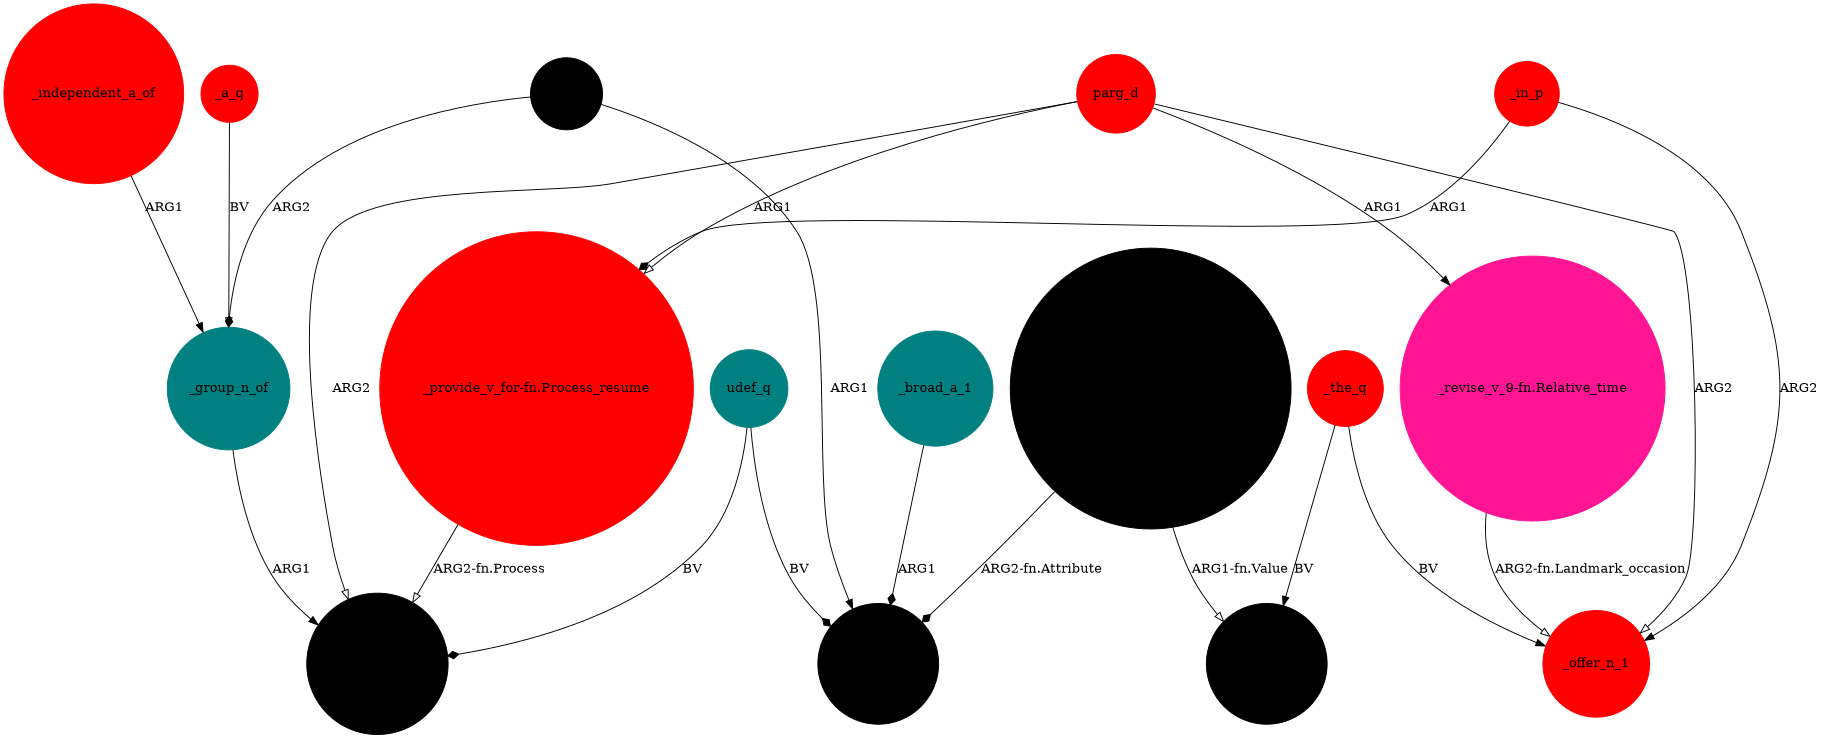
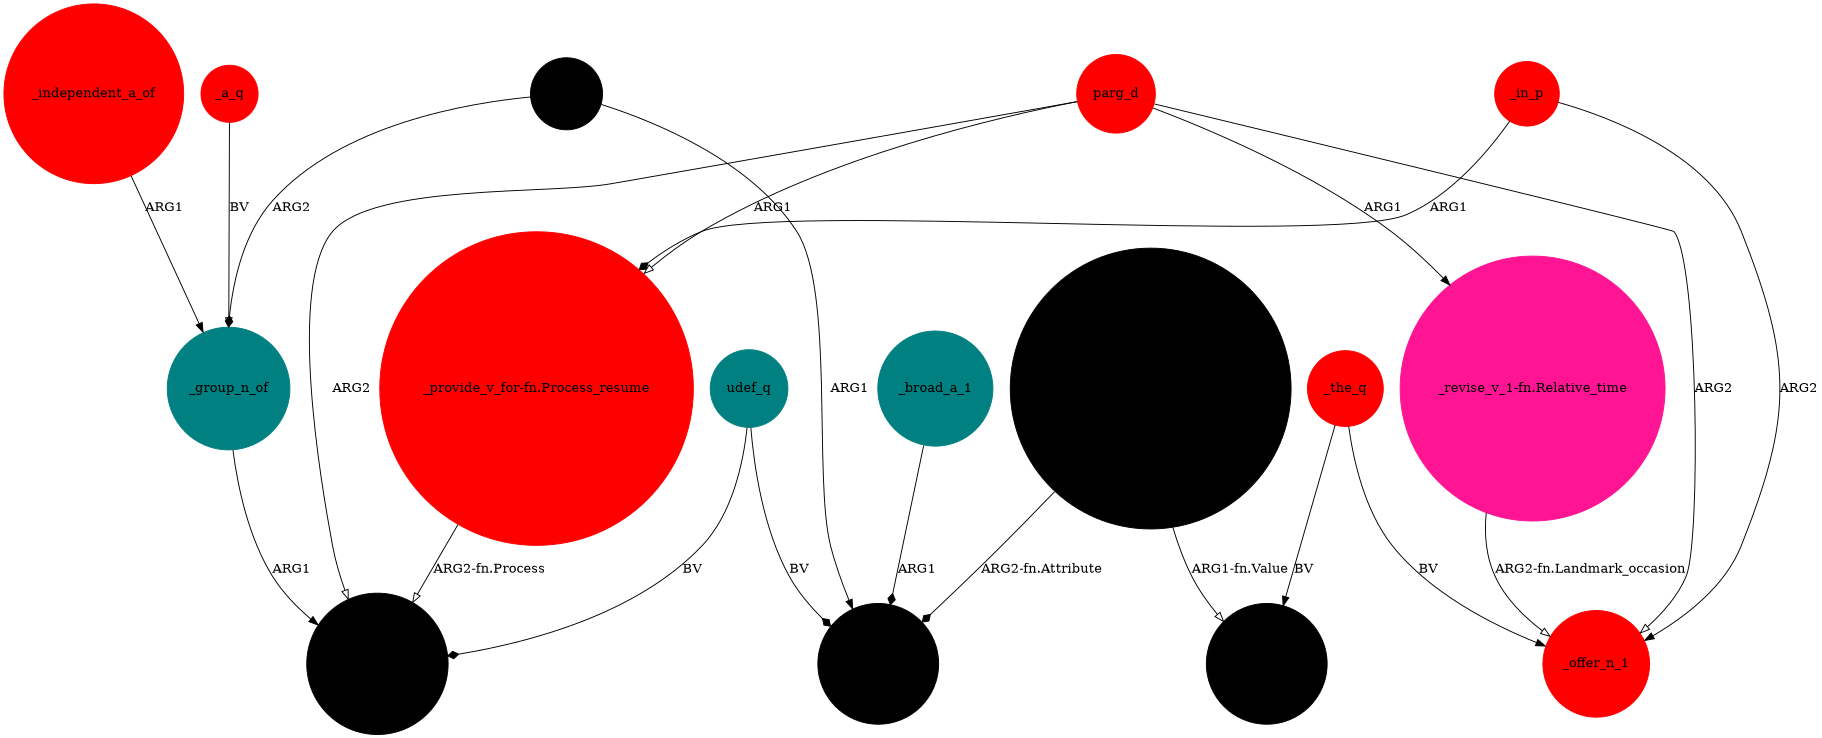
(1533, 389) -> (1533, 389)
